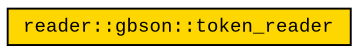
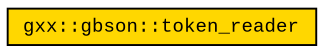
(179, 27) -> (162, 27)
